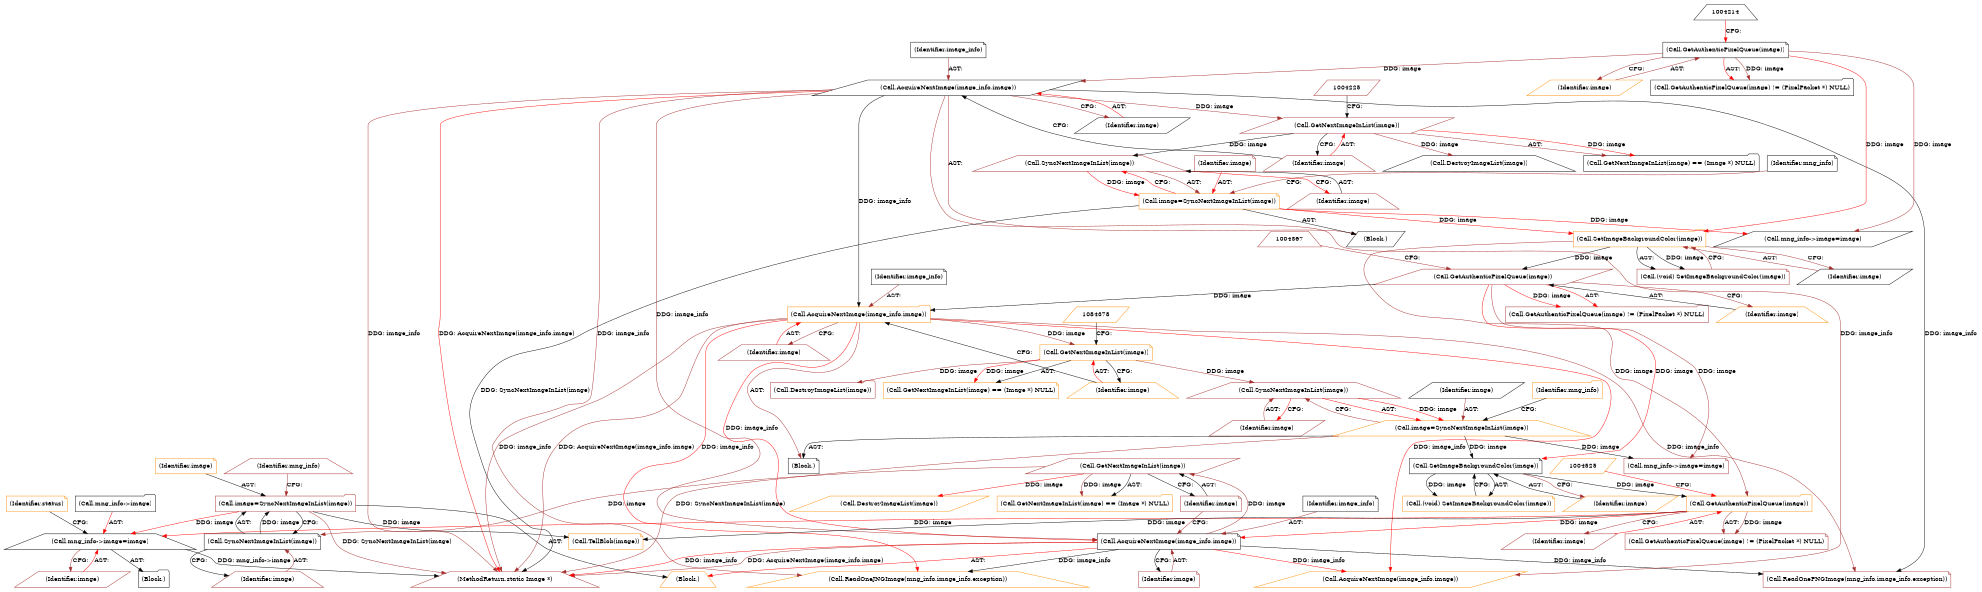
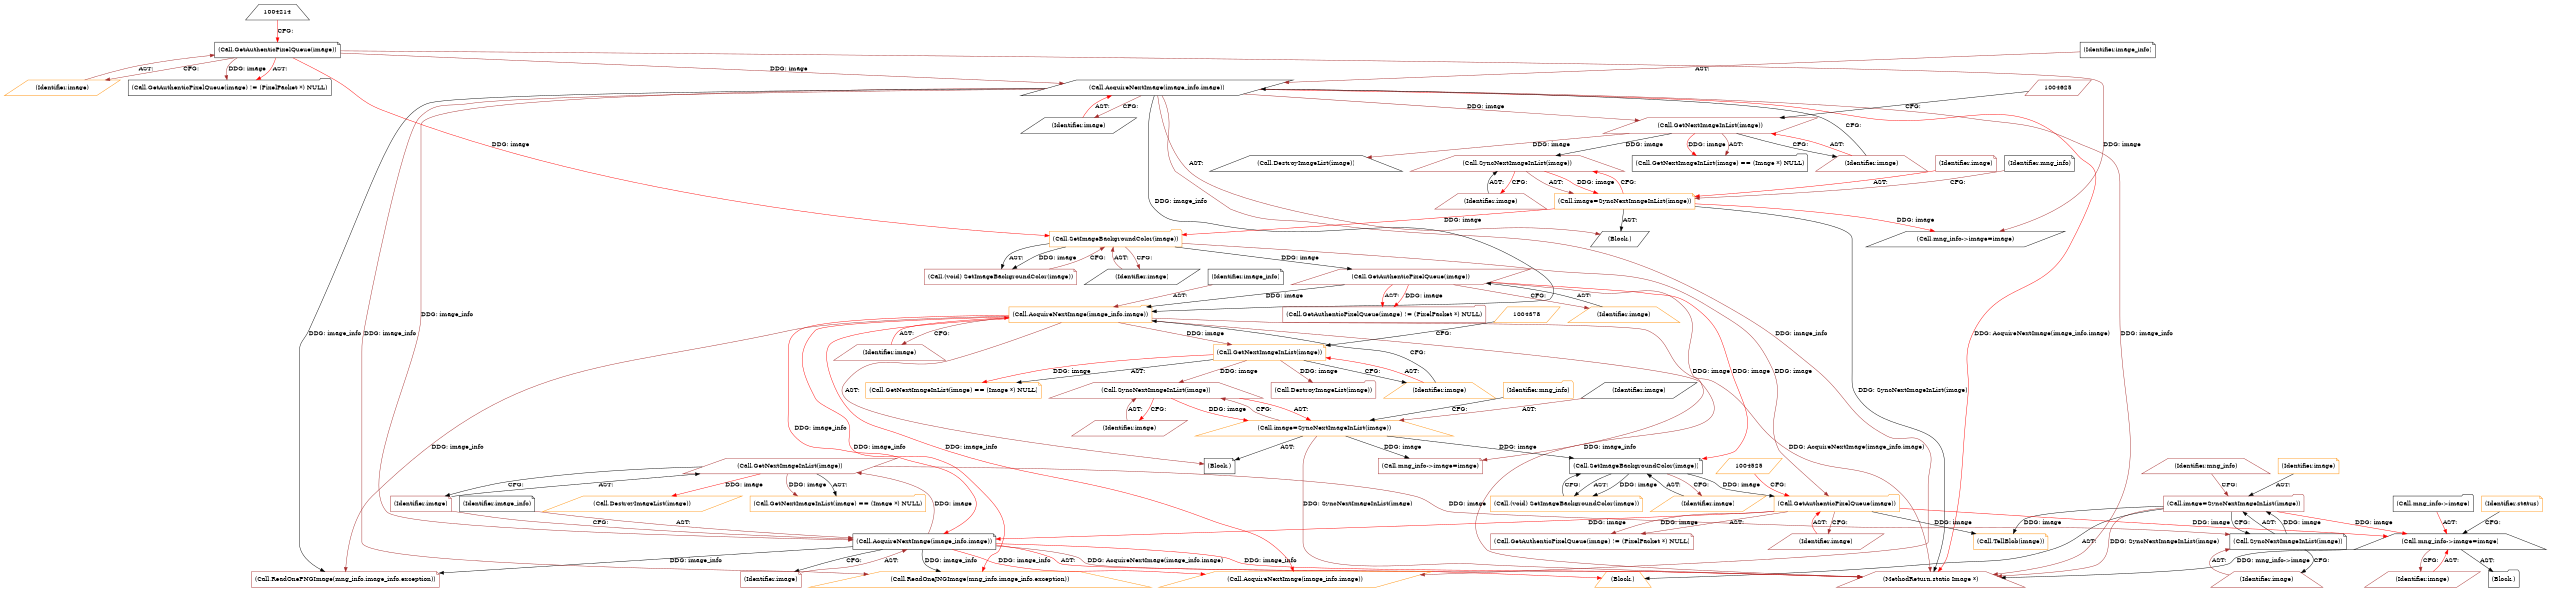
(1347, 88) -> (2058, 88)
(1290, 239) -> none
(1096, 315) -> (1527, 315)
